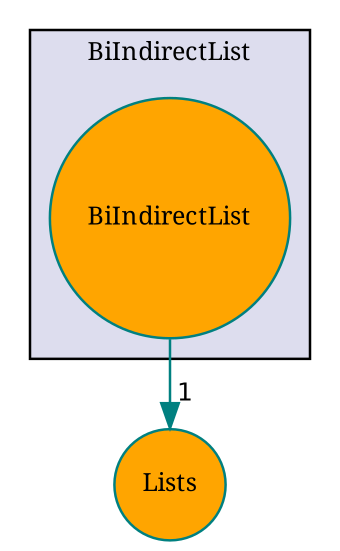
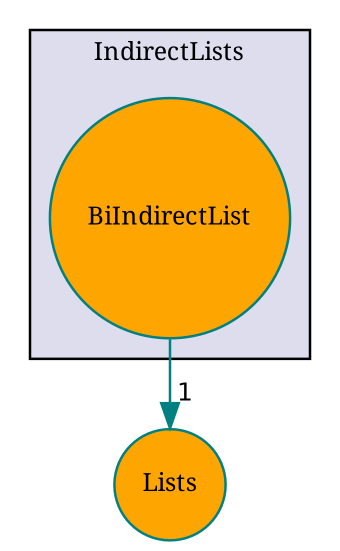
(170, 54) -> (170, 54)
